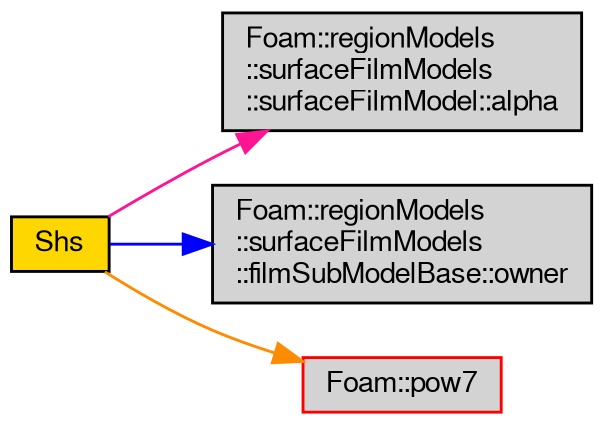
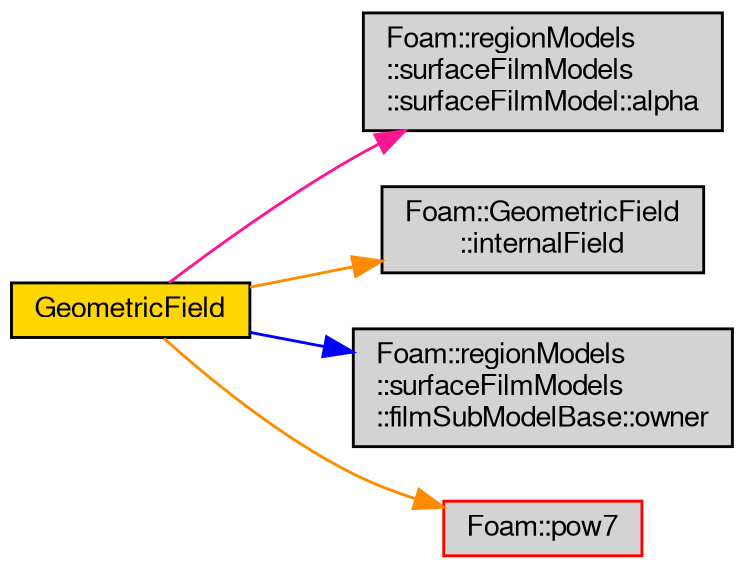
none -> (543, 230)
(60, 244) -> (131, 310)
